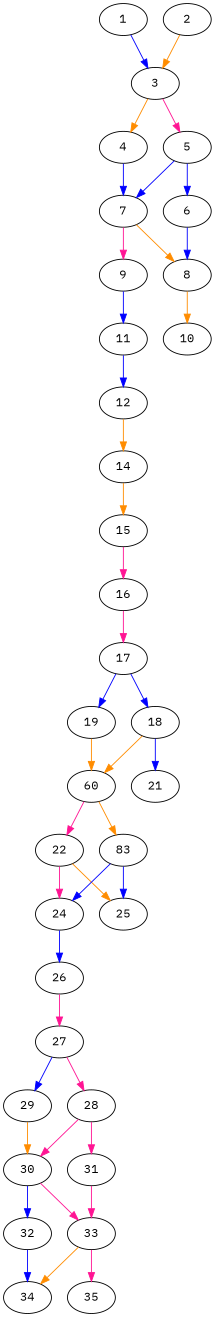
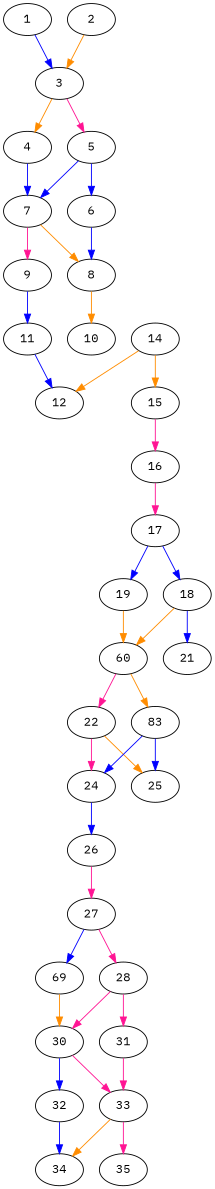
(123, 431) -> (111, 369)
(28, 1106) -> (59, 978)
